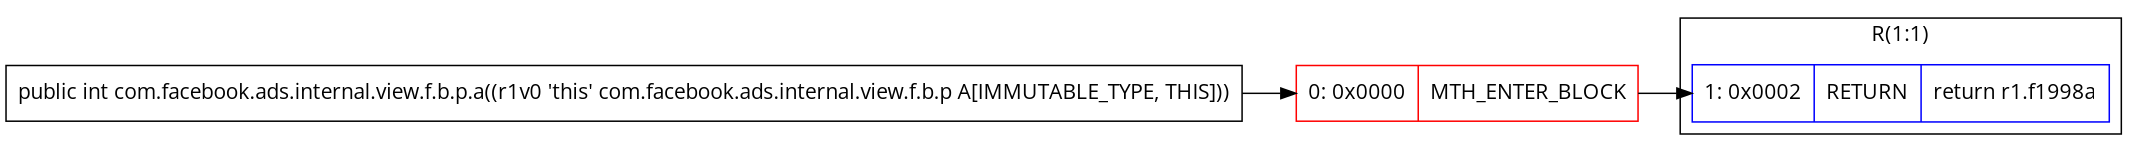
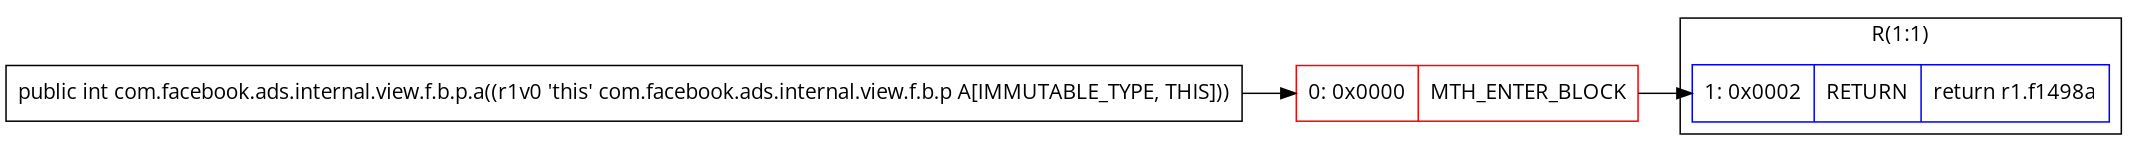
(2015, 93) -> (2015, 93)
